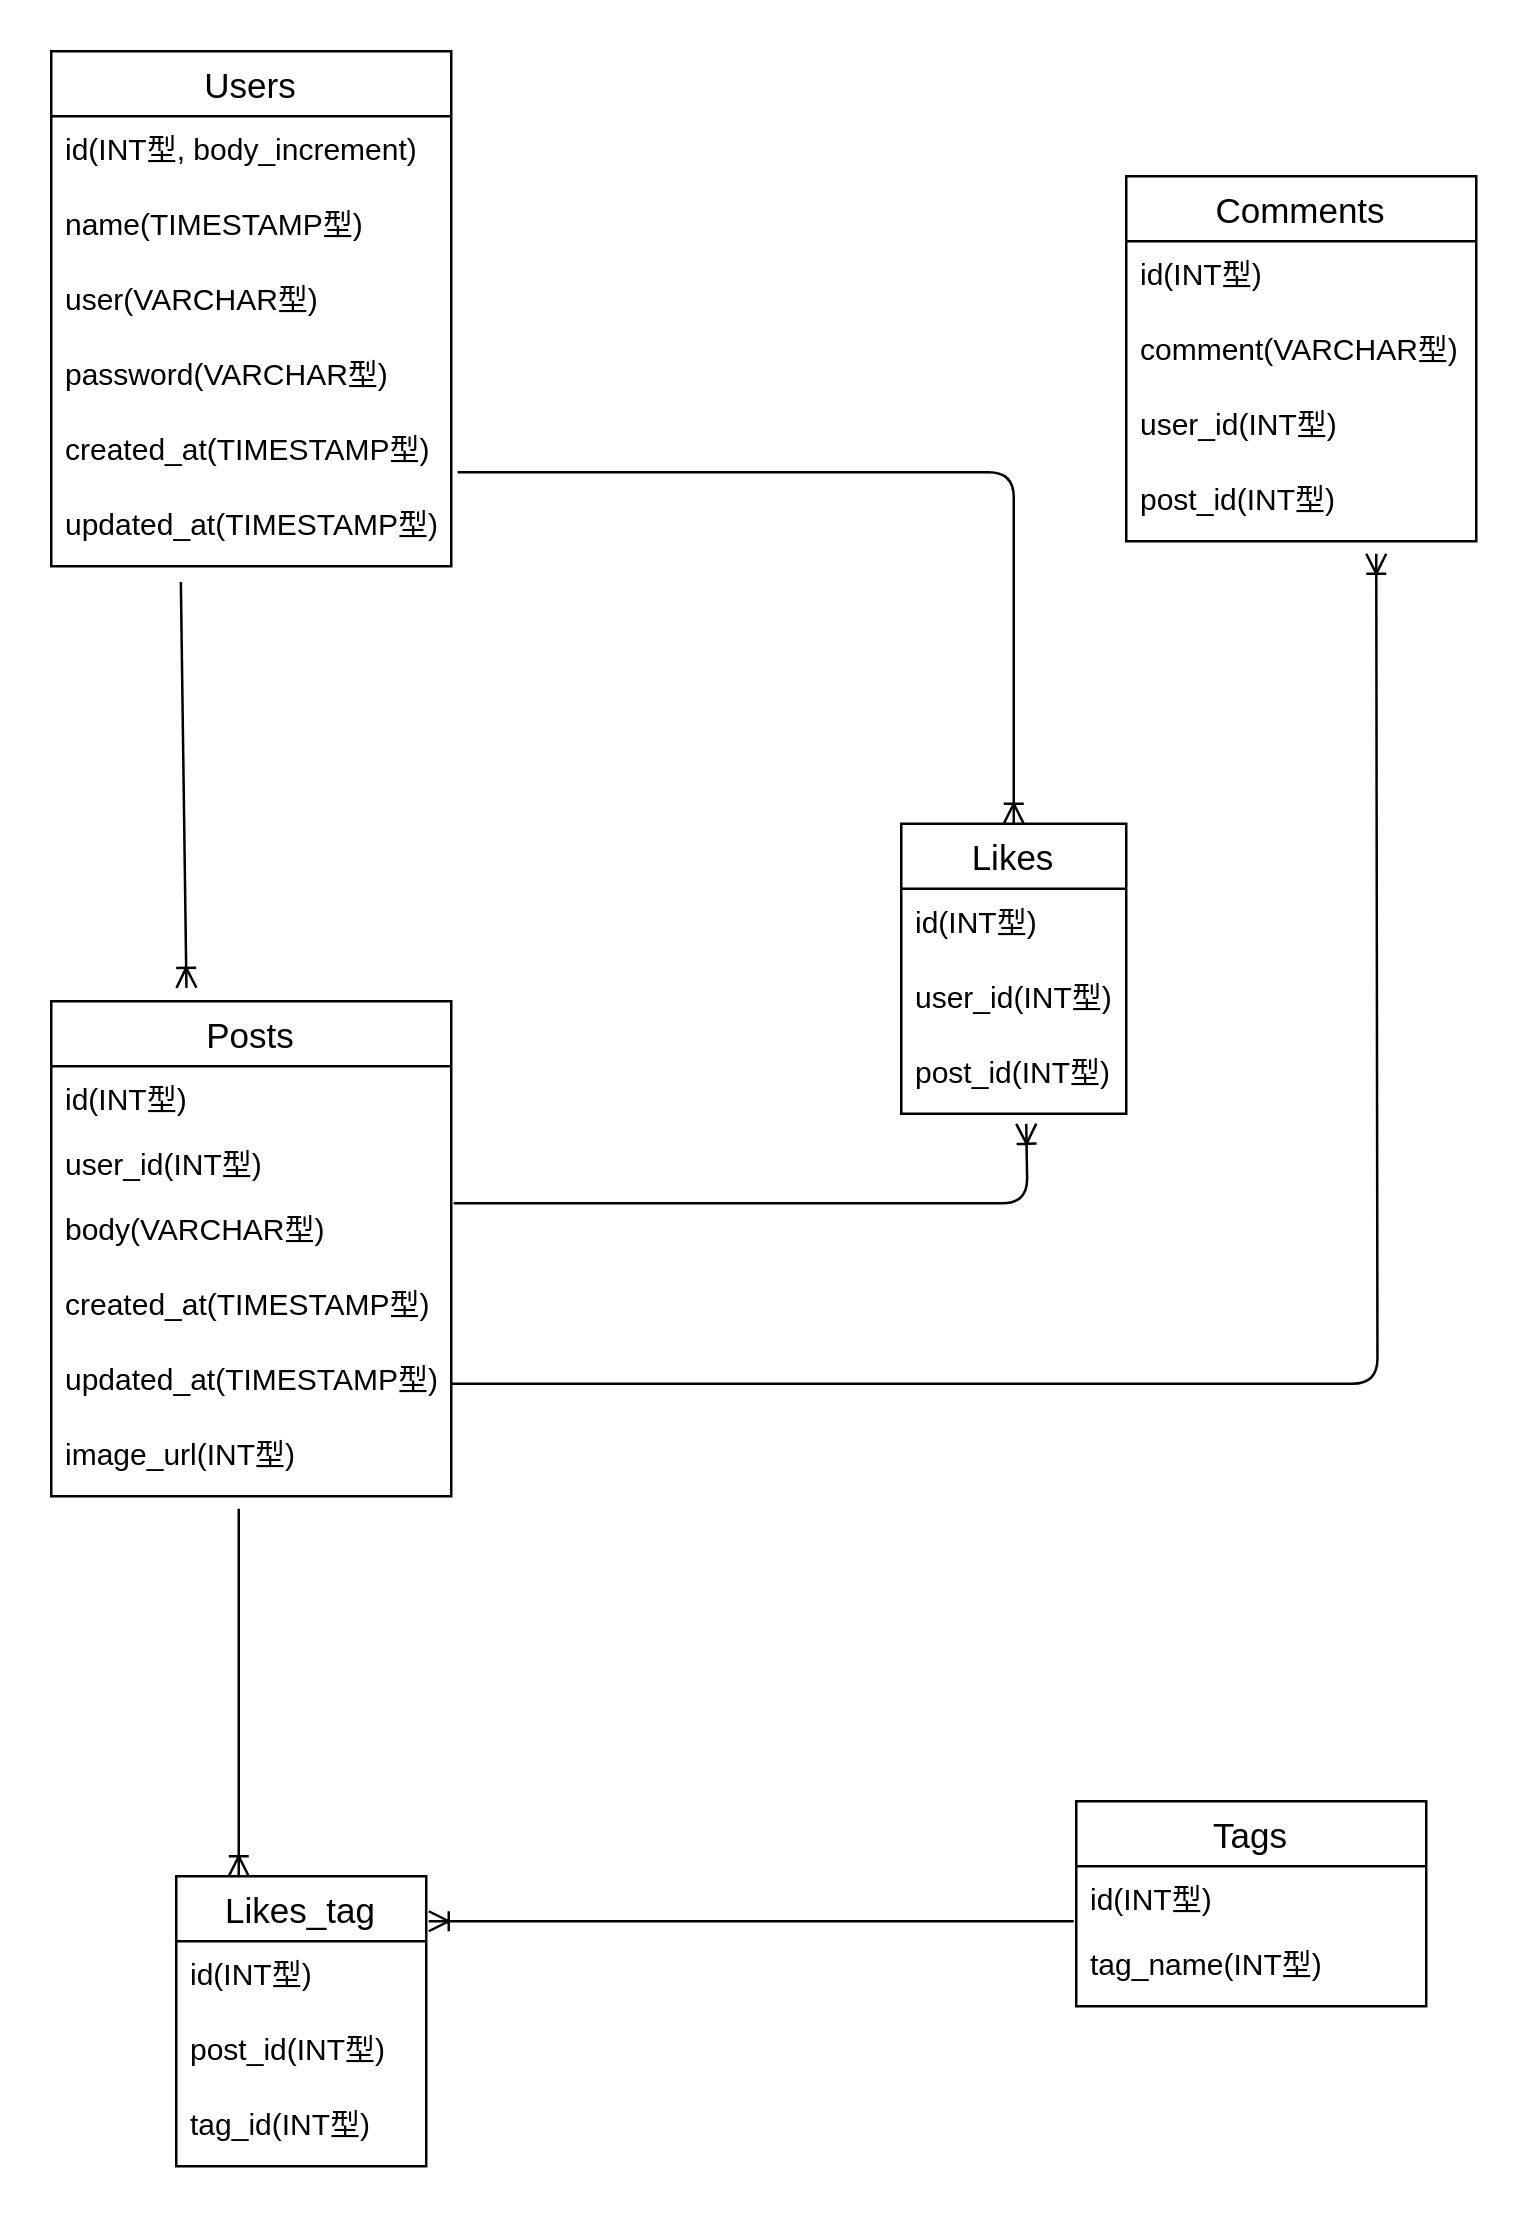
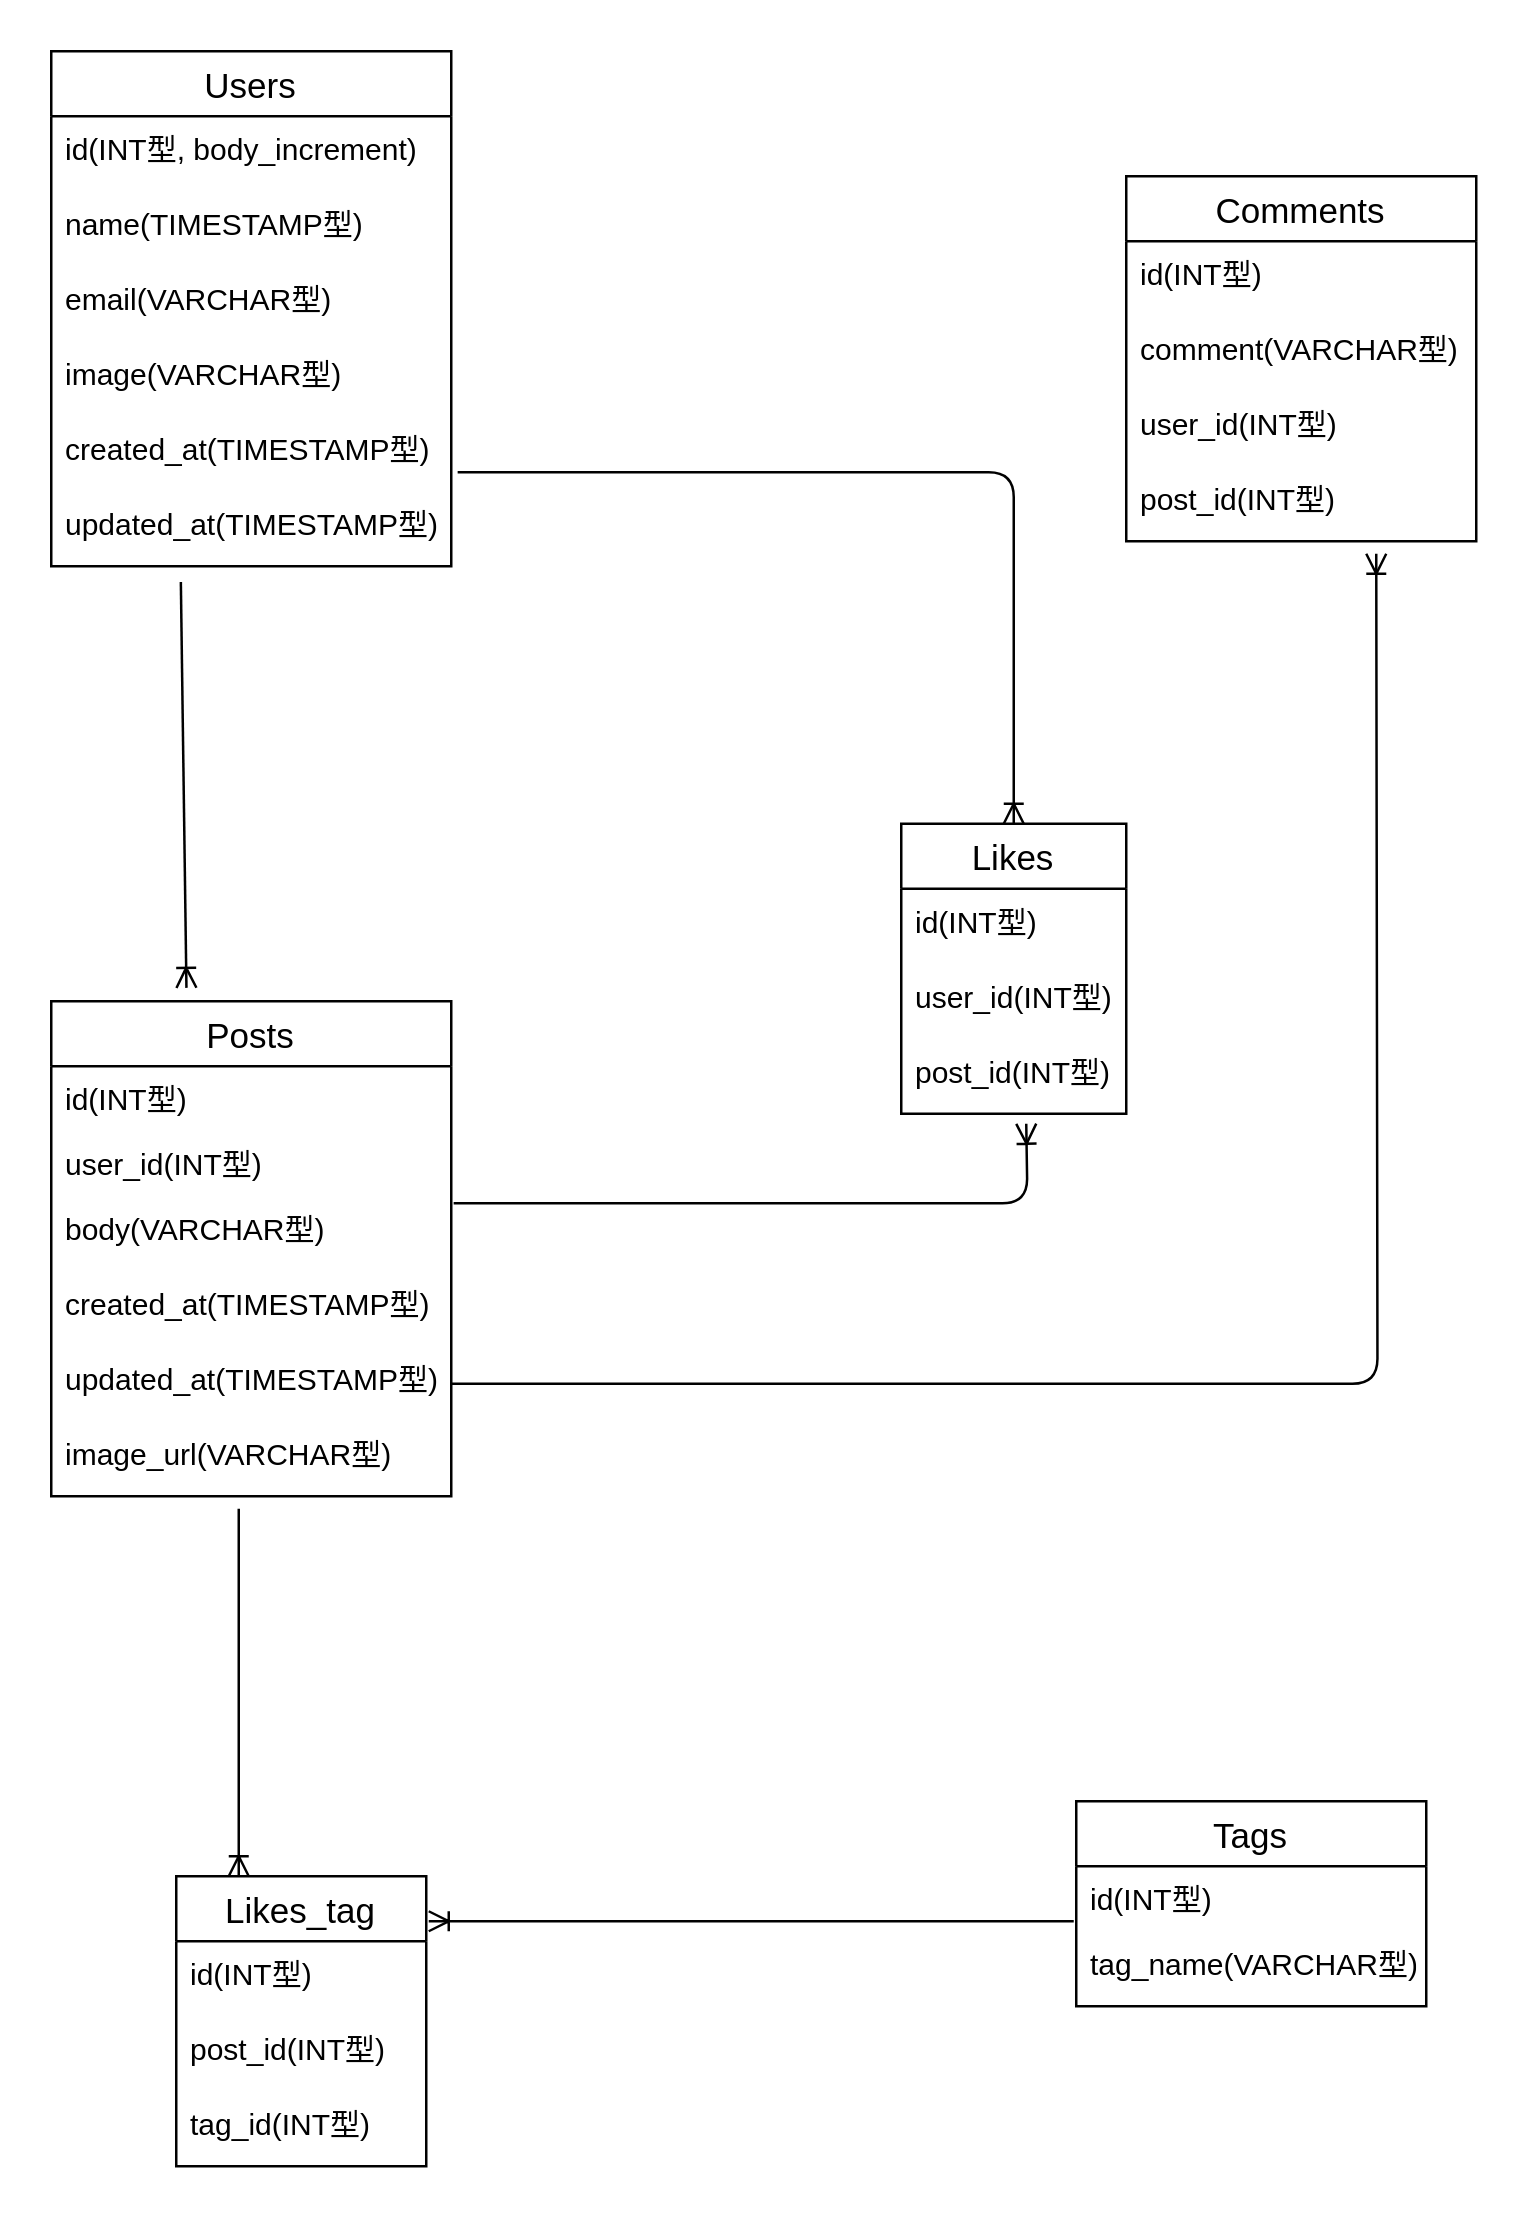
(189, 300) -> (190, 300)
(223, 375) -> (194, 375)
(190, 1455) -> (223, 1455)
(1214, 1965) -> (1248, 1965)
